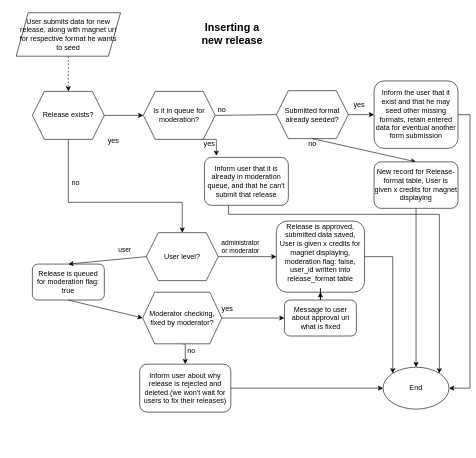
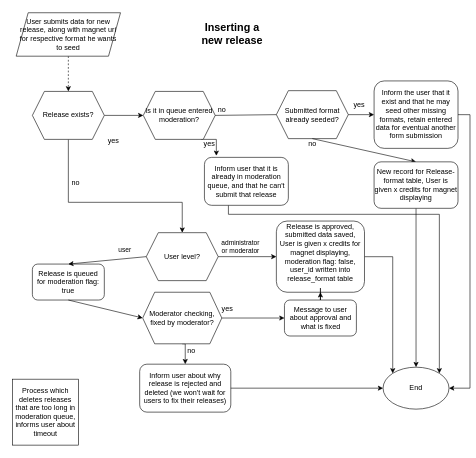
(179, 116) -> (179, 116)
(321, 318) -> (321, 318)
none -> (45, 413)
